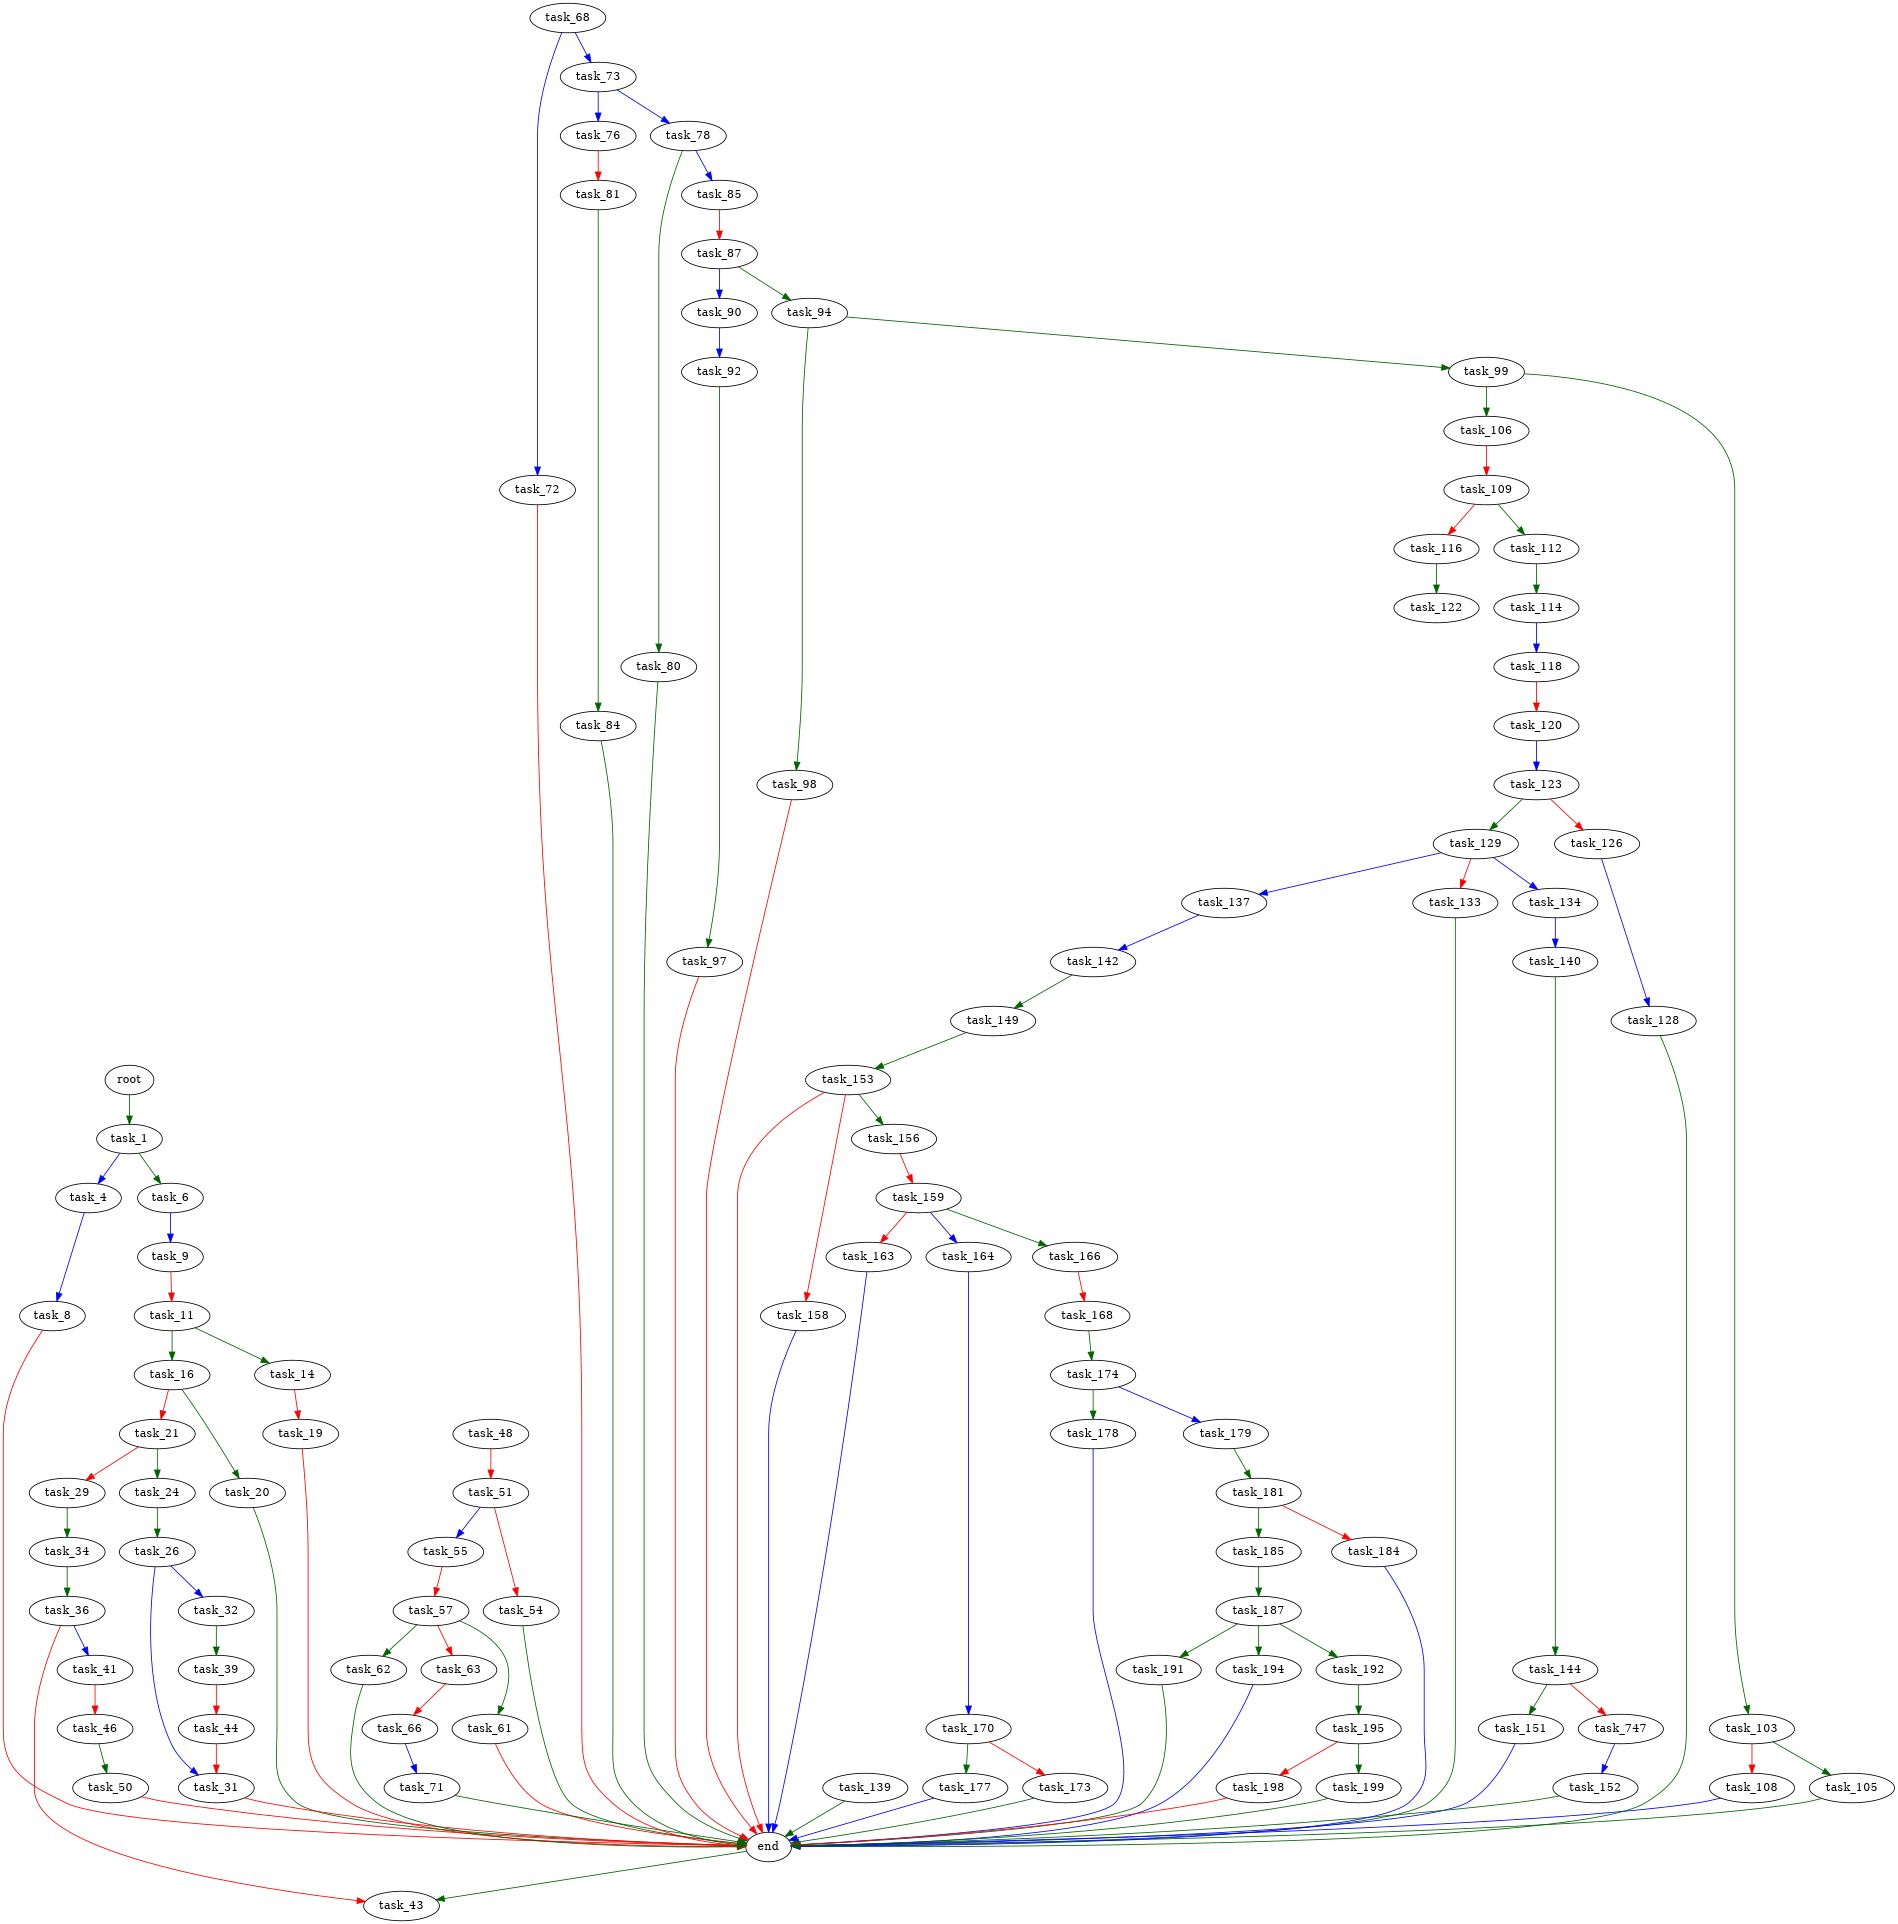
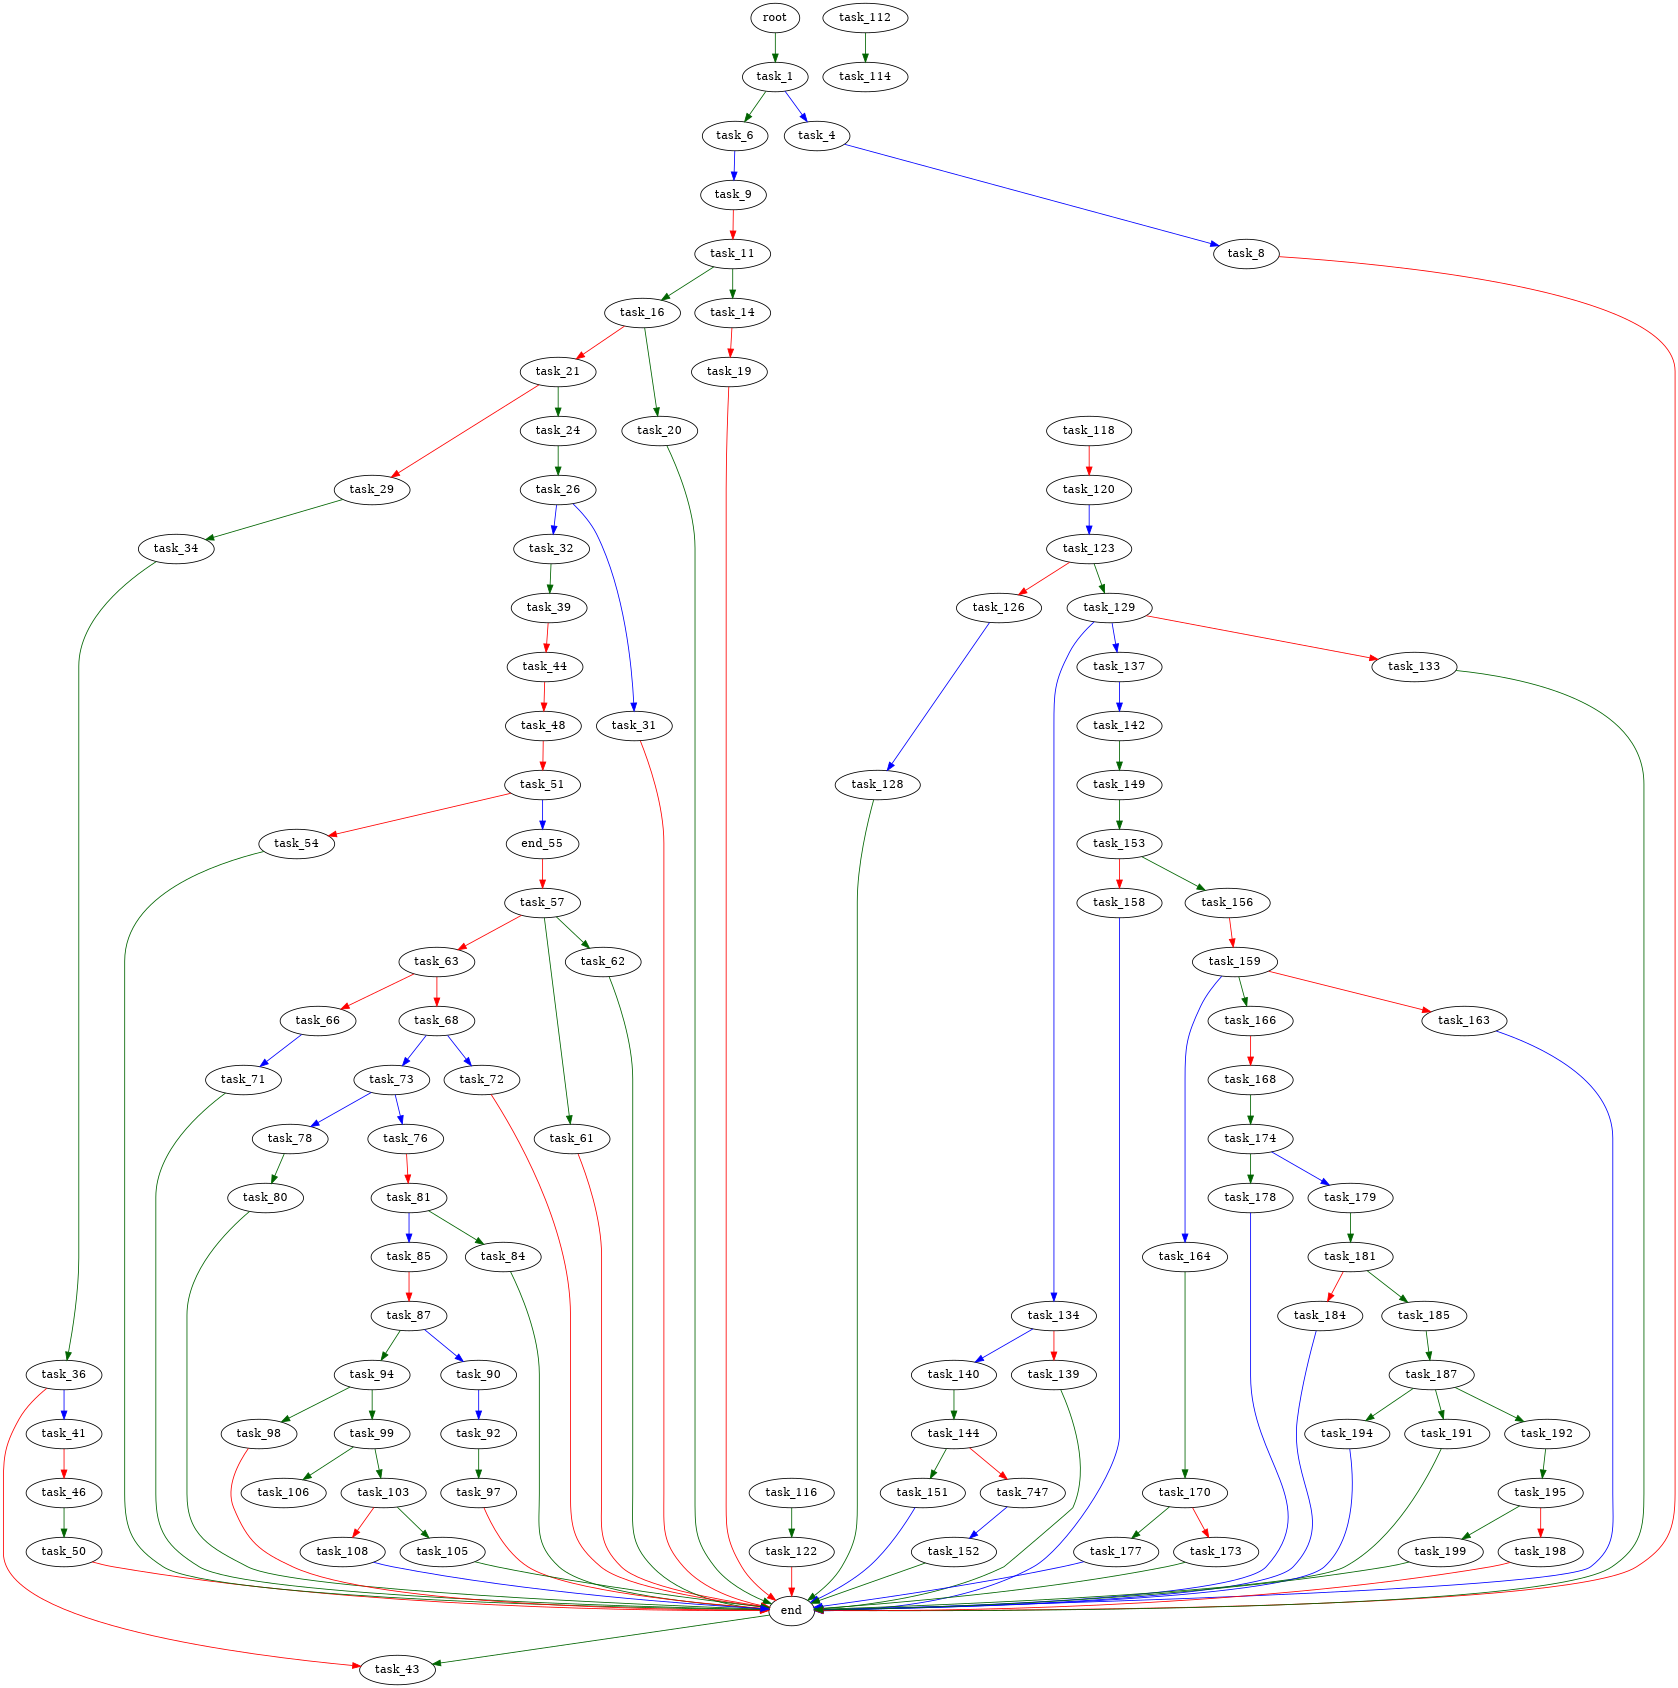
(702, 162) -> (409, 1224)
(1486, 490) -> none
(1536, 634) -> none
none -> (437, 988)
none -> (1054, 1342)
(738, 1441) -> (792, 1578)
(969, 1489) -> (1185, 1371)
(446, 1552) -> (543, 844)
(216, 1755) -> (544, 693)
